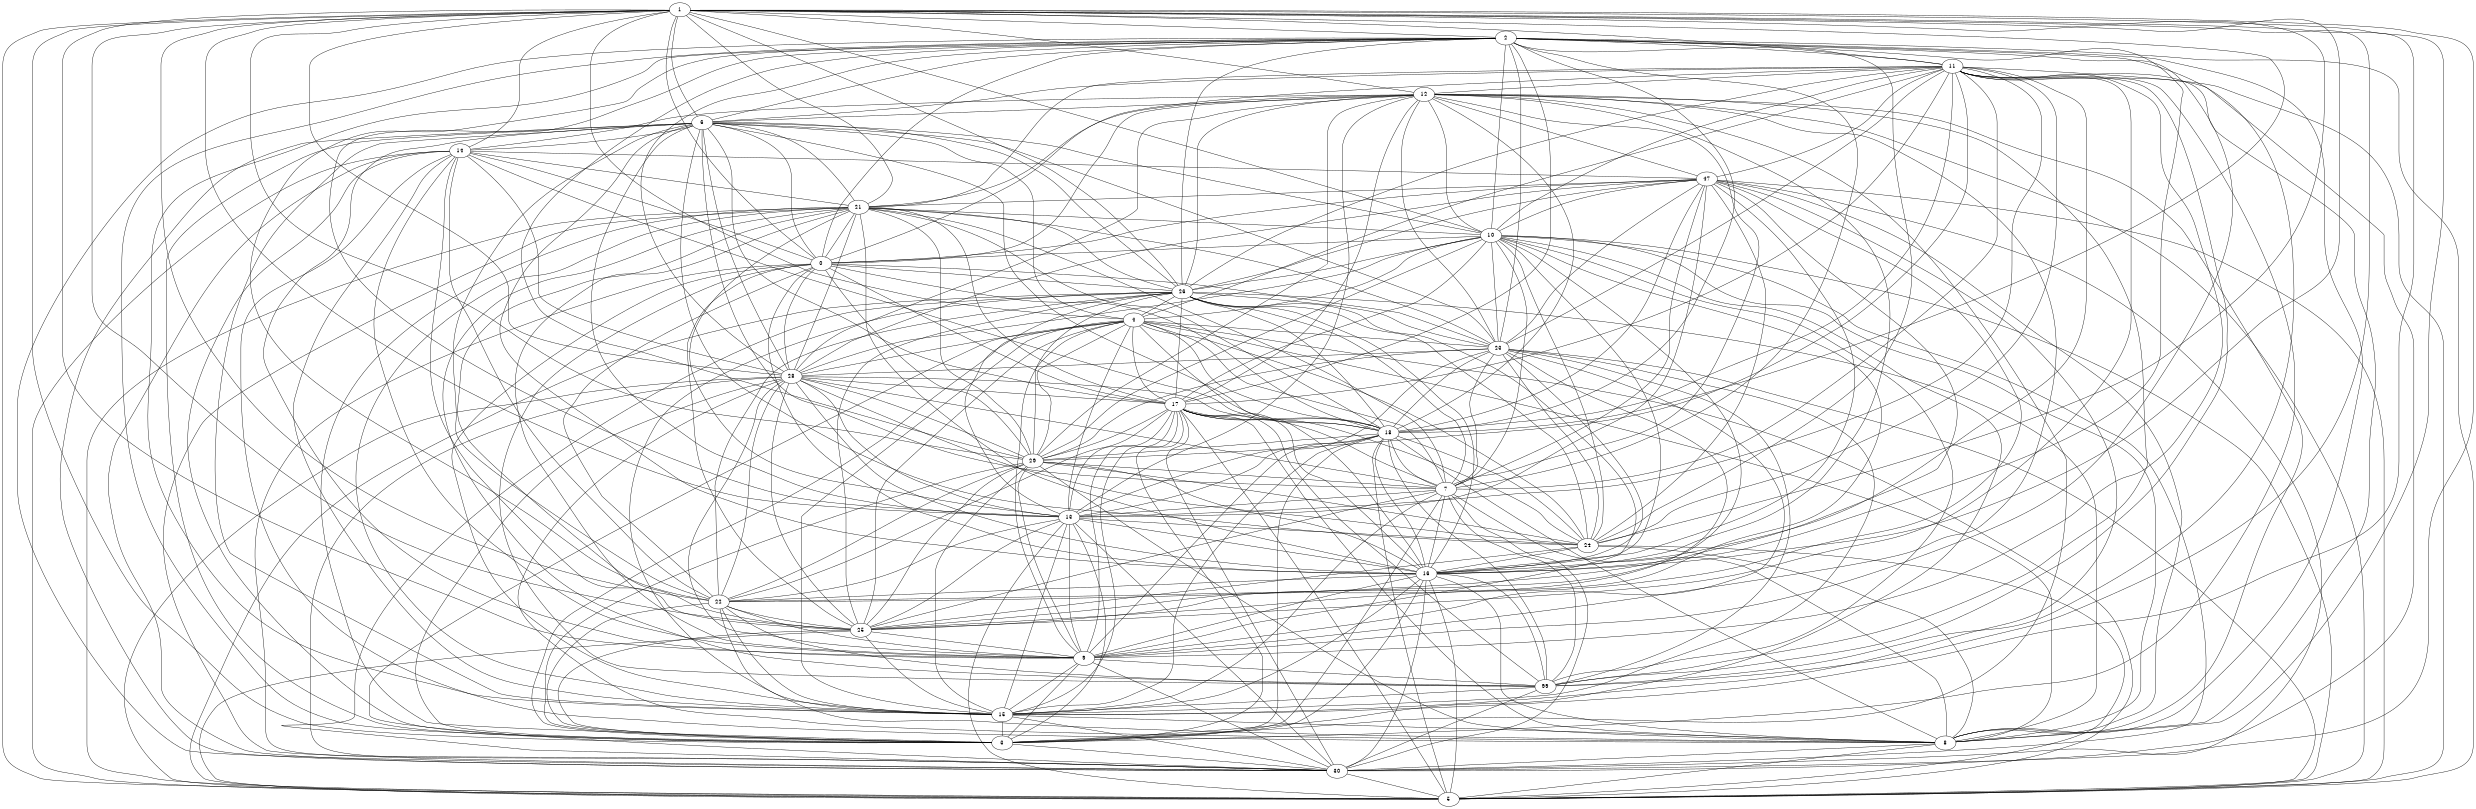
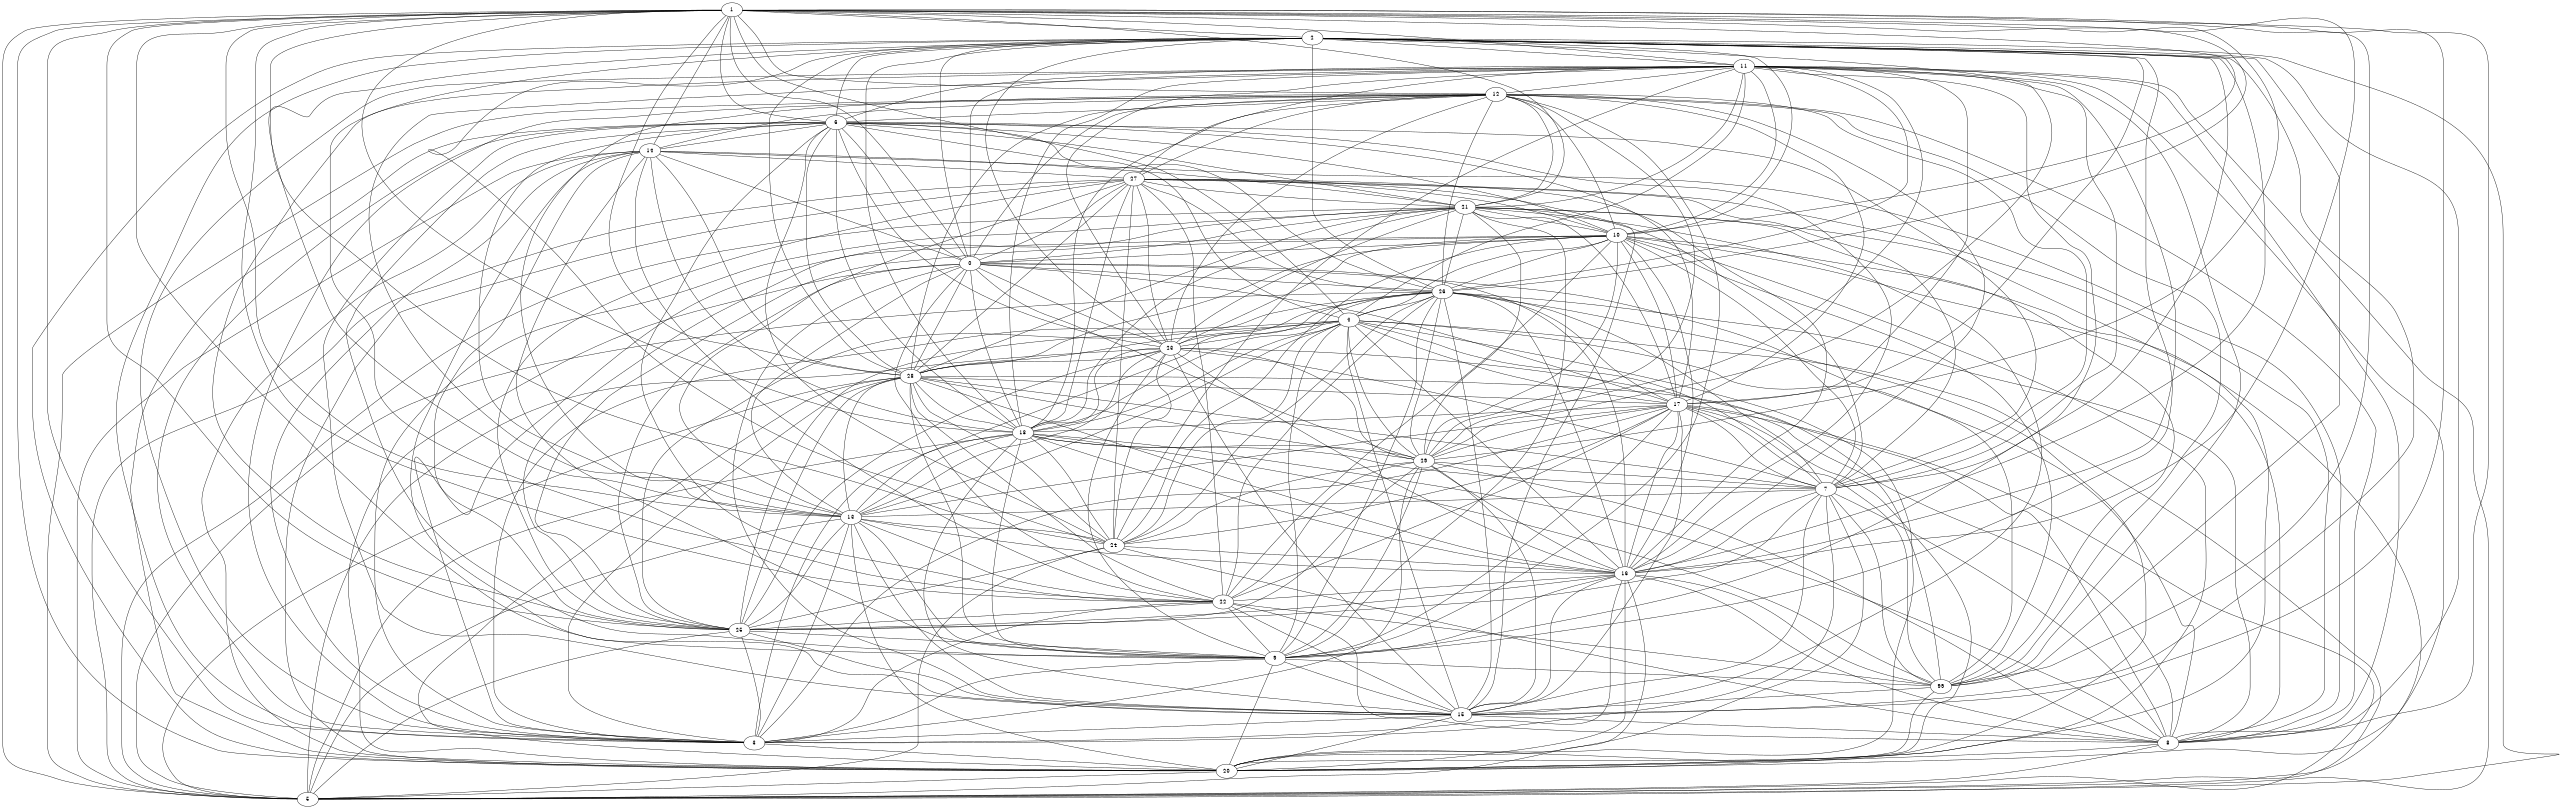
(1707, 179) -> (1134, 179)
(742, 443) -> (789, 369)
(1060, 484) -> (1140, 618)
(1337, 771) -> (1227, 771)
